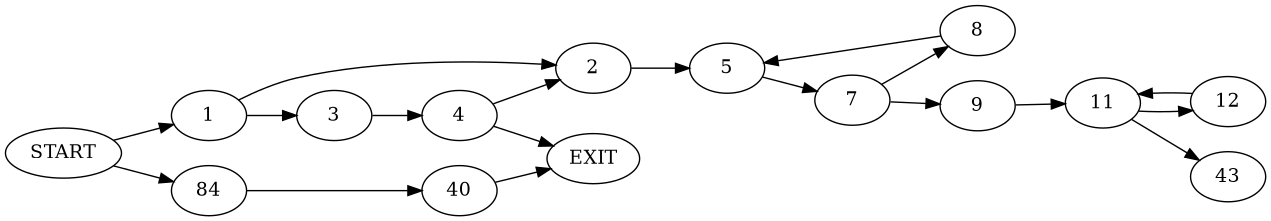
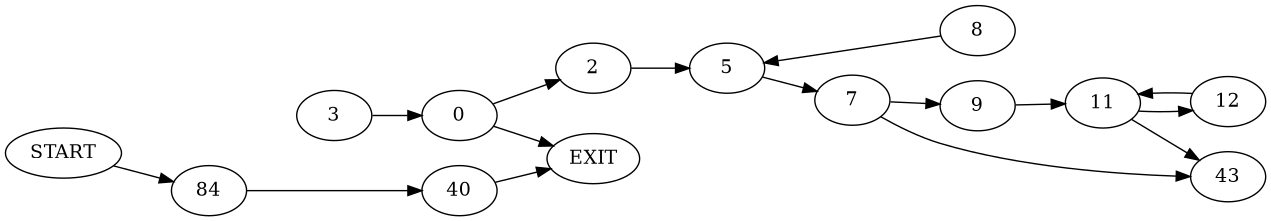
(909, 69) -> (1025, 162)
(209, 116) -> none
(460, 116) -> (460, 116)
